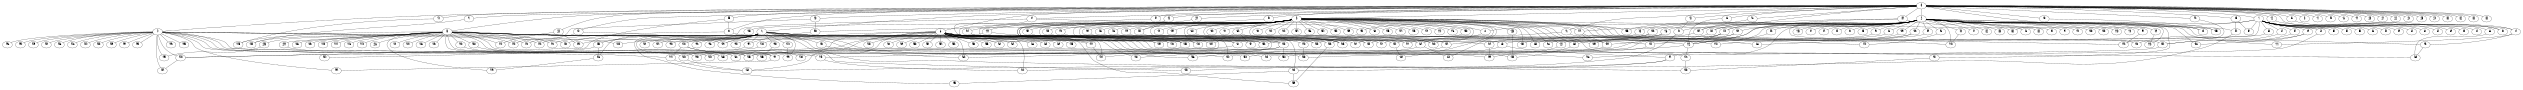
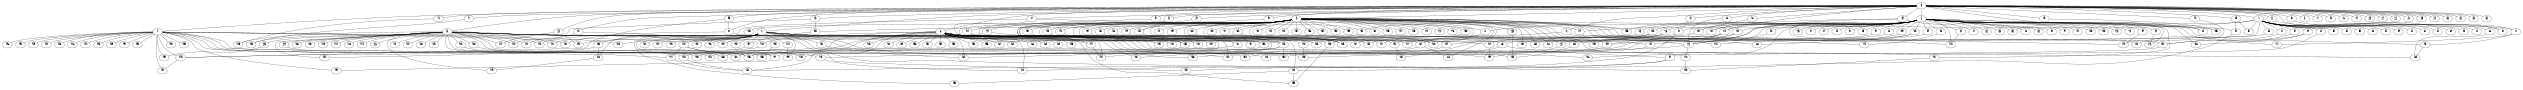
(1593, 38) -> (1643, 40)
none -> (284, 41)
